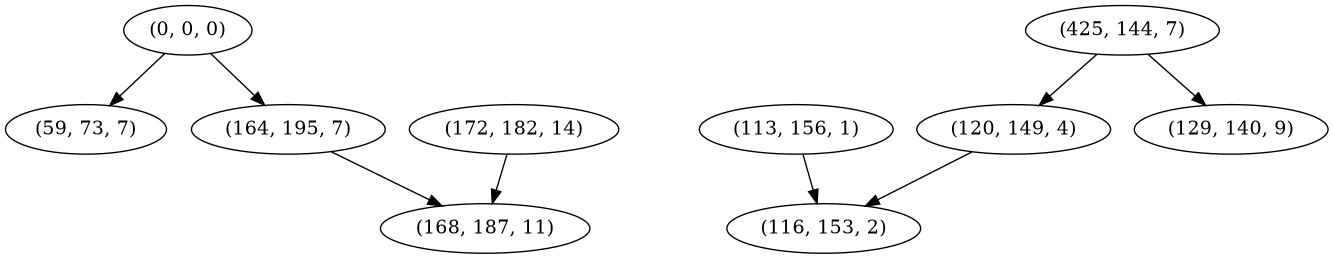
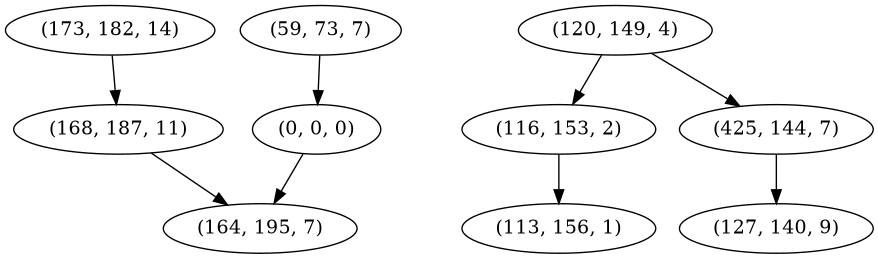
(142, 75) -> (319, 73)
(1073, 75) -> (689, 76)
(514, 129) -> (110, 30)
(1231, 129) -> (776, 228)
(808, 172) -> (559, 172)
(380, 176) -> (184, 175)
